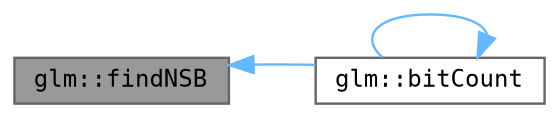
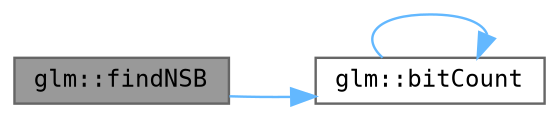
(285, 64) -> (260, 97)
